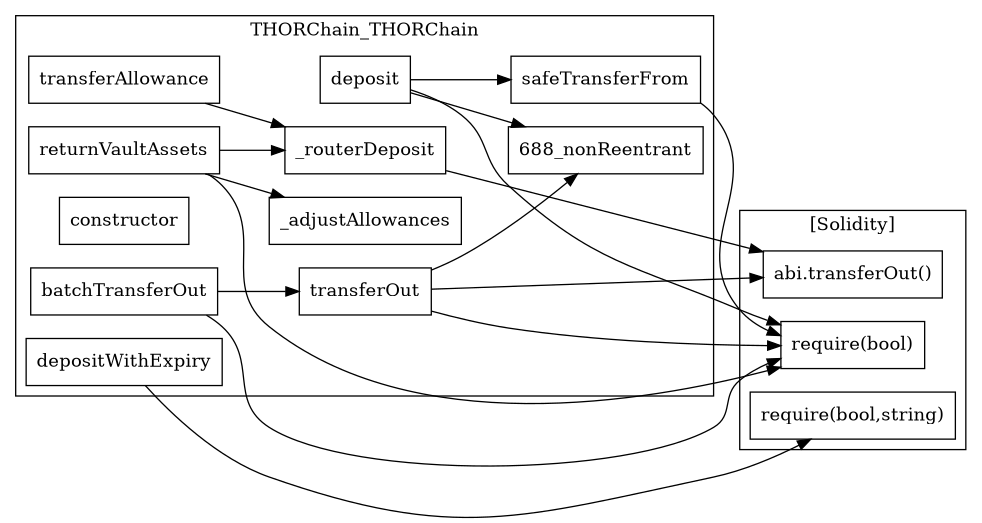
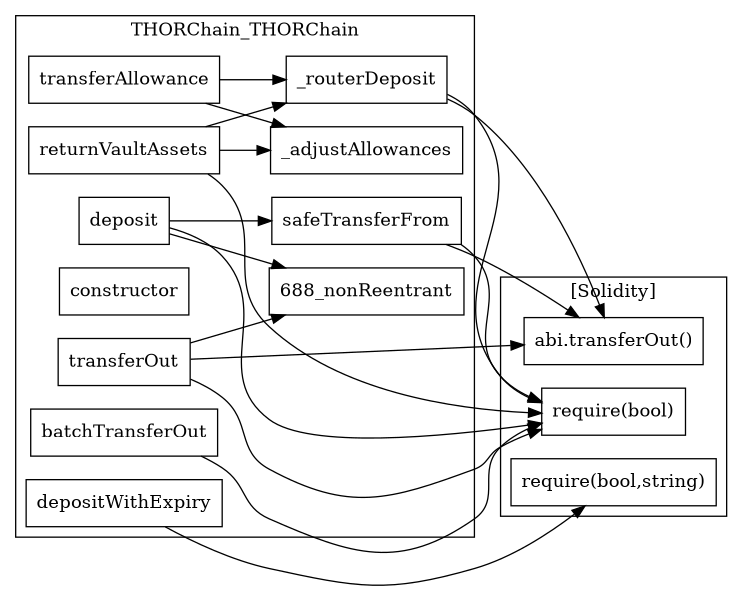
none -> (231, 111)
none -> (487, 247)
none -> (500, 269)
(255, 291) -> none
